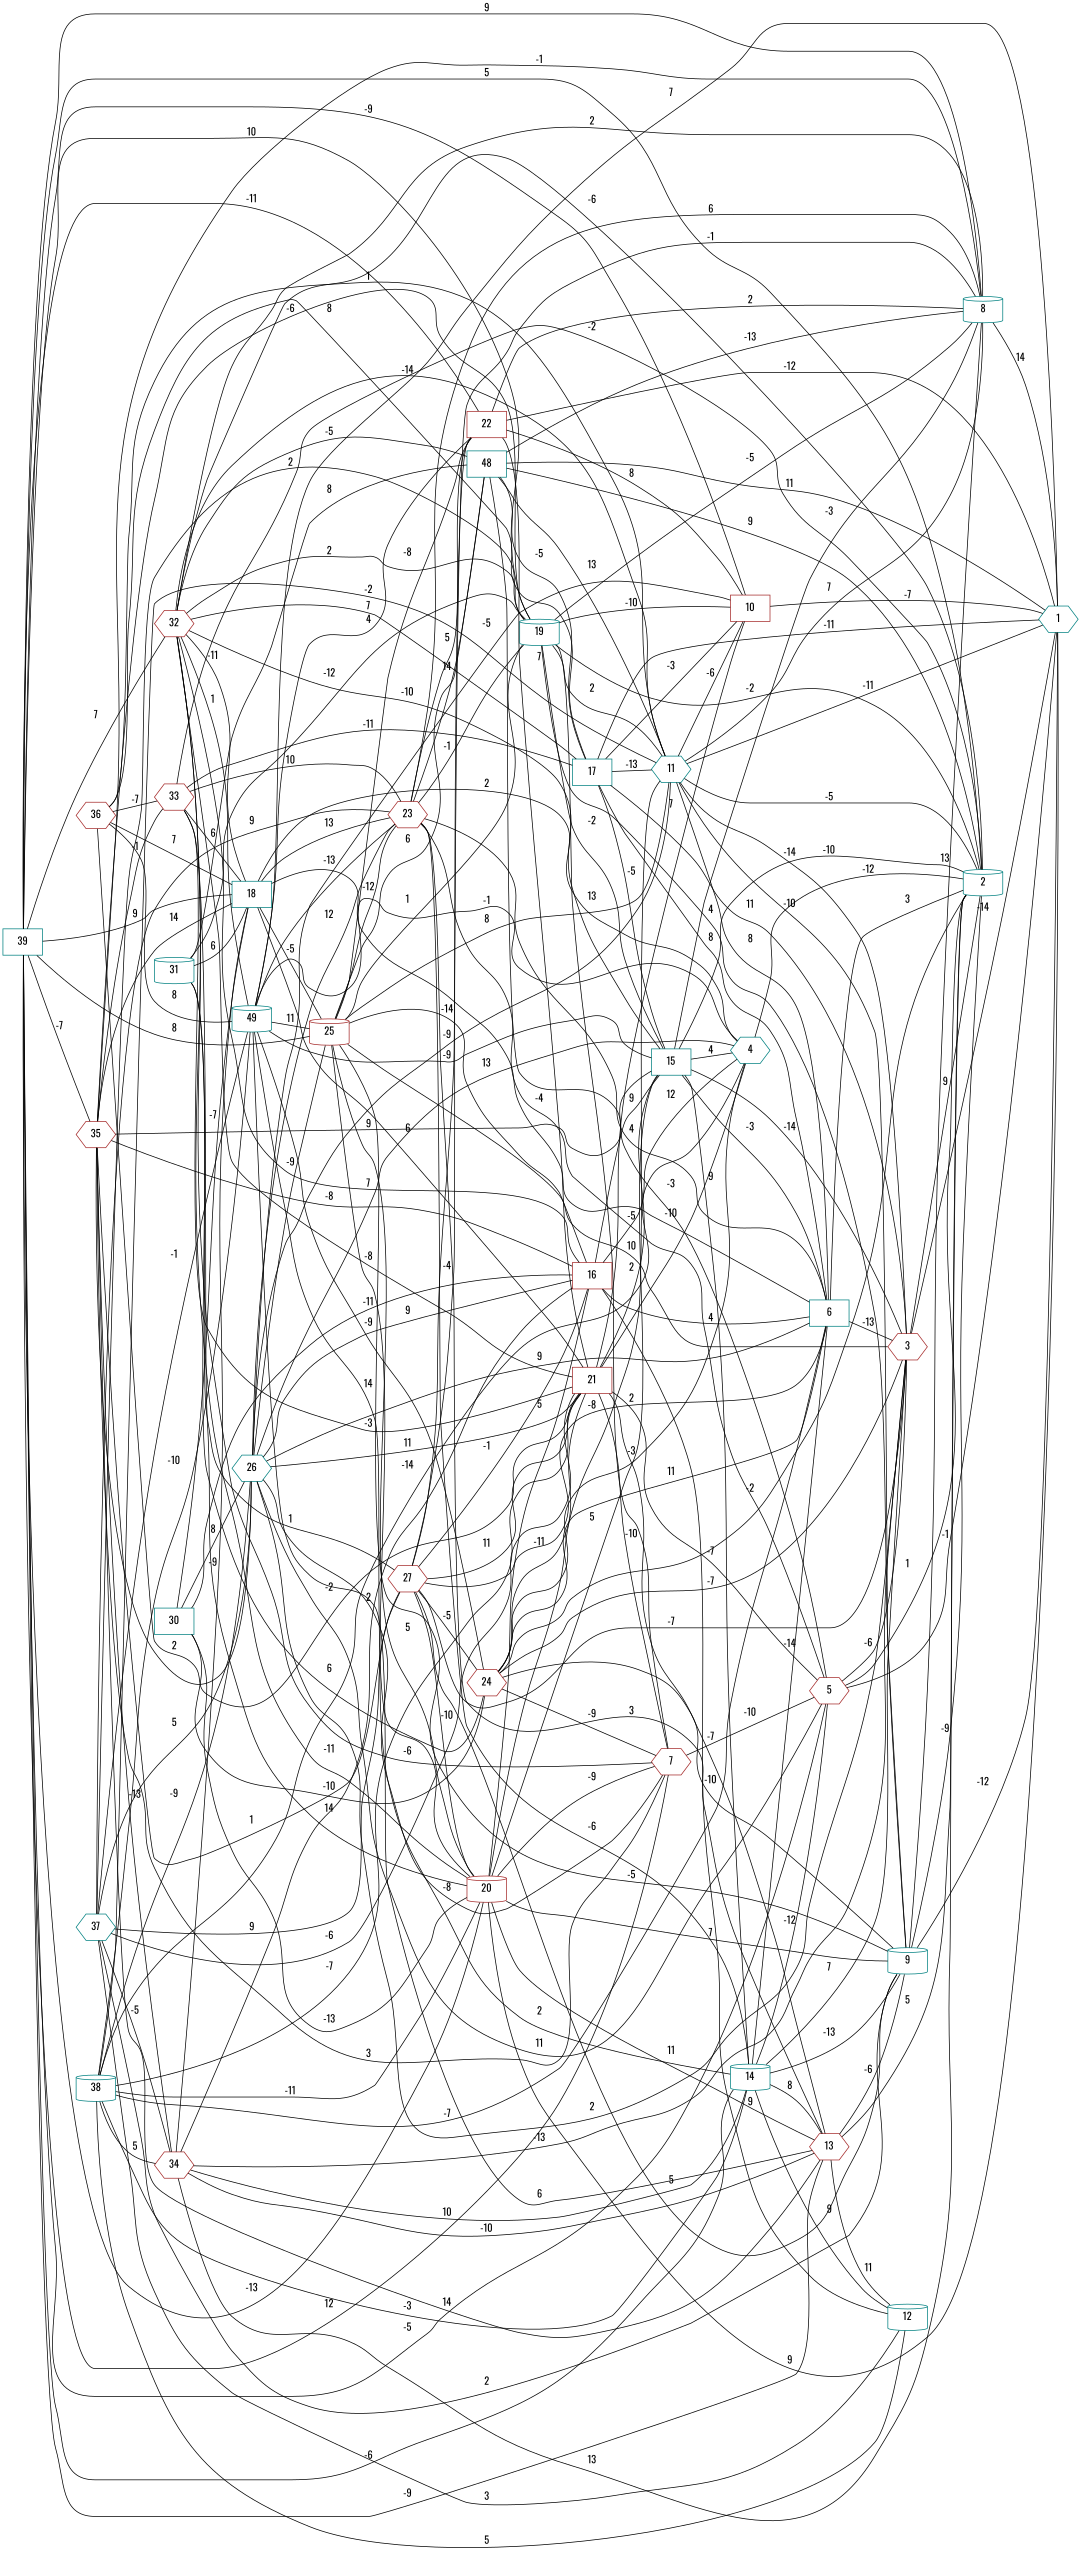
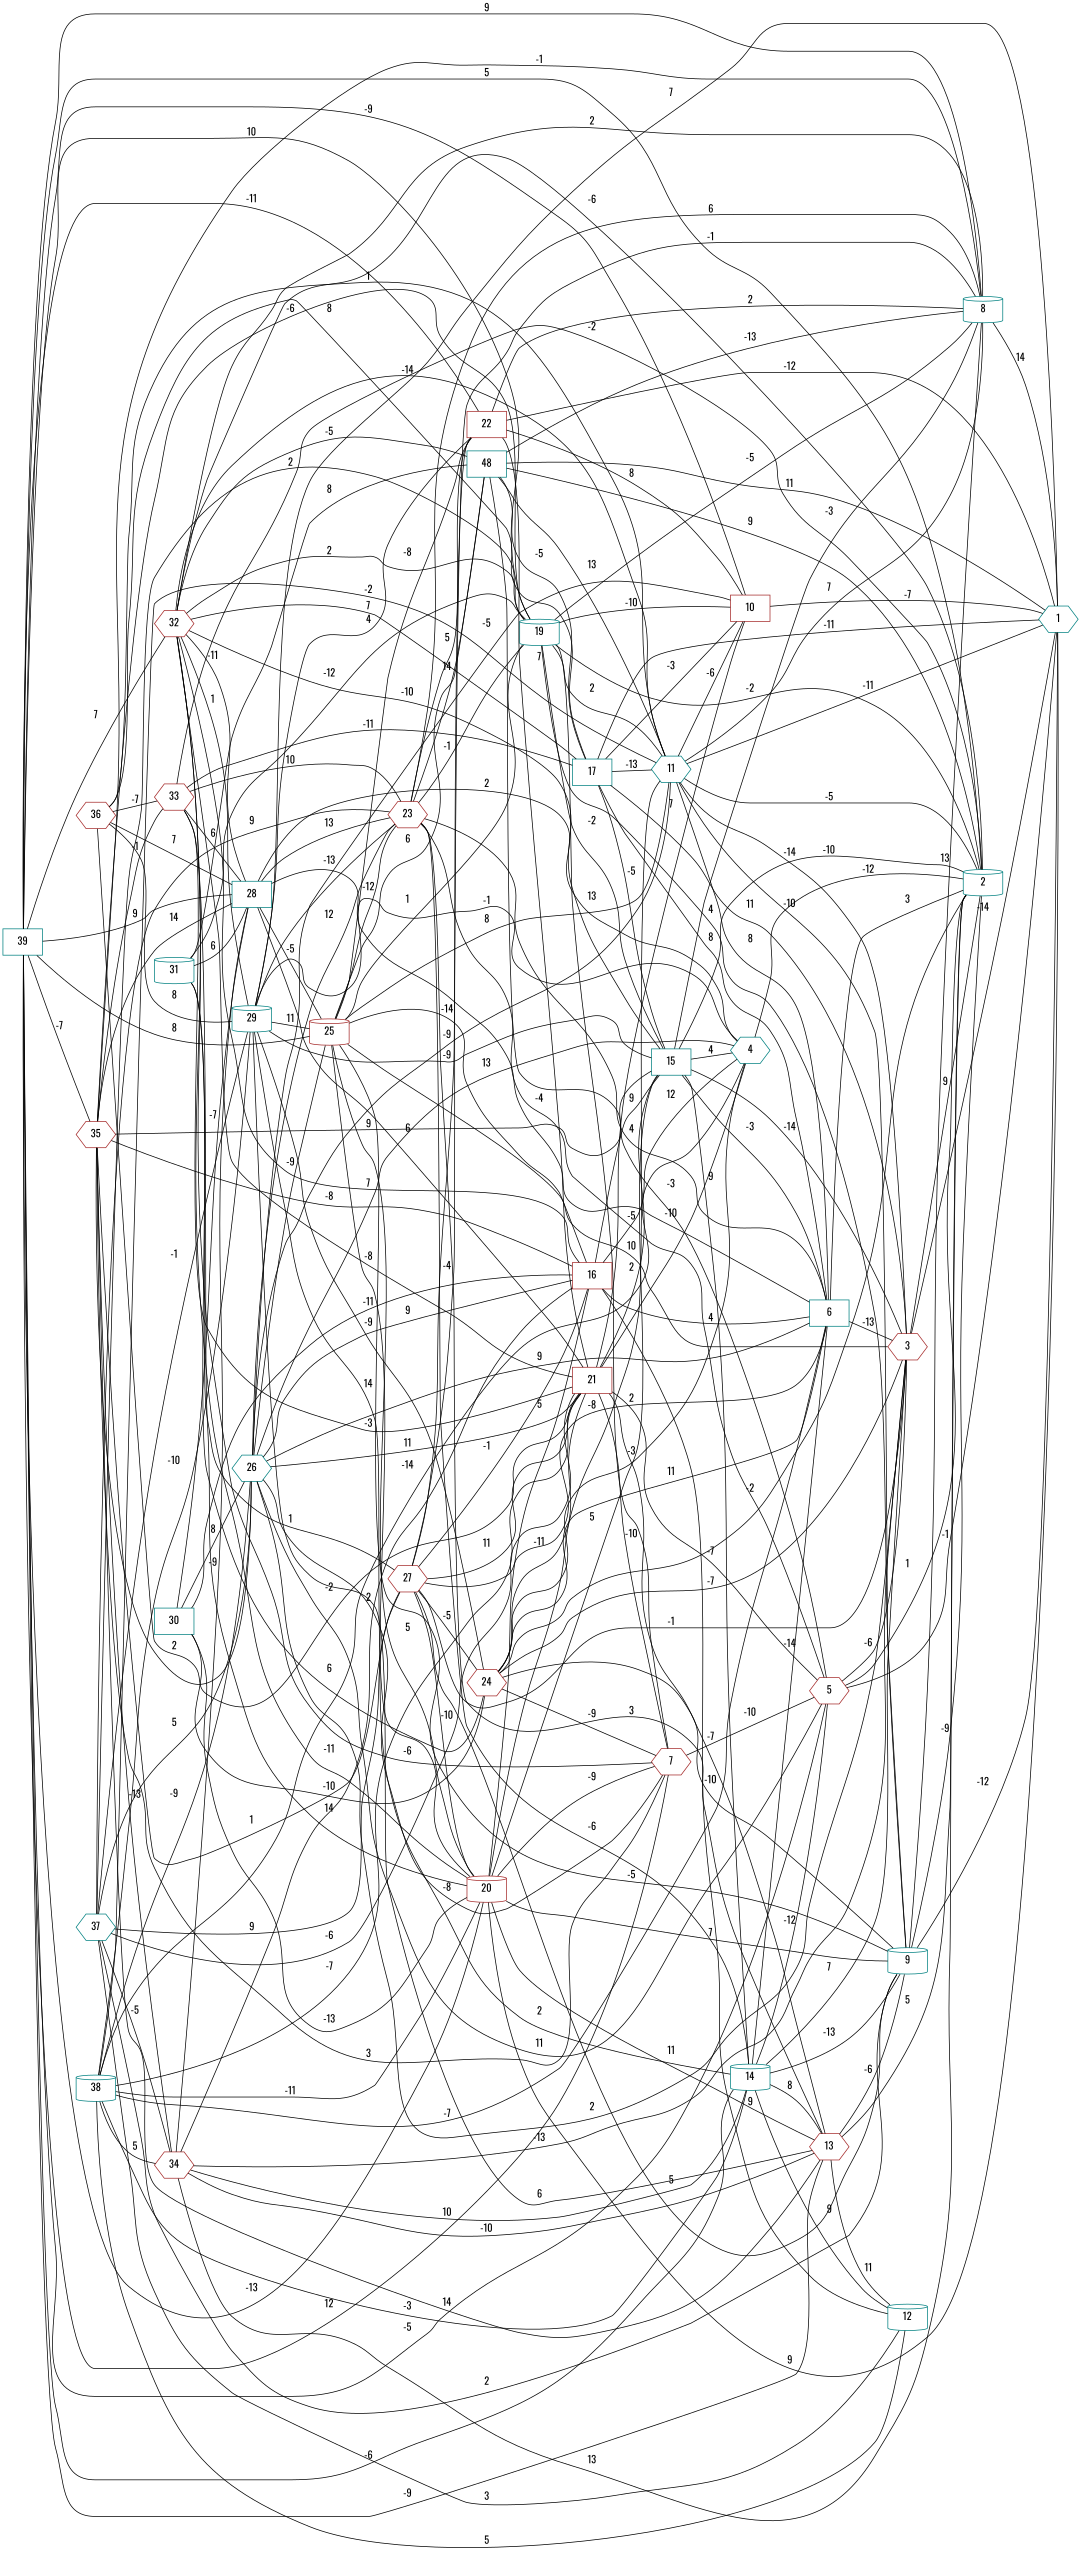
(252, 894) -> (252, 894)
(252, 1019) -> (252, 1019)
(671, 1622) -> (671, 1622)
